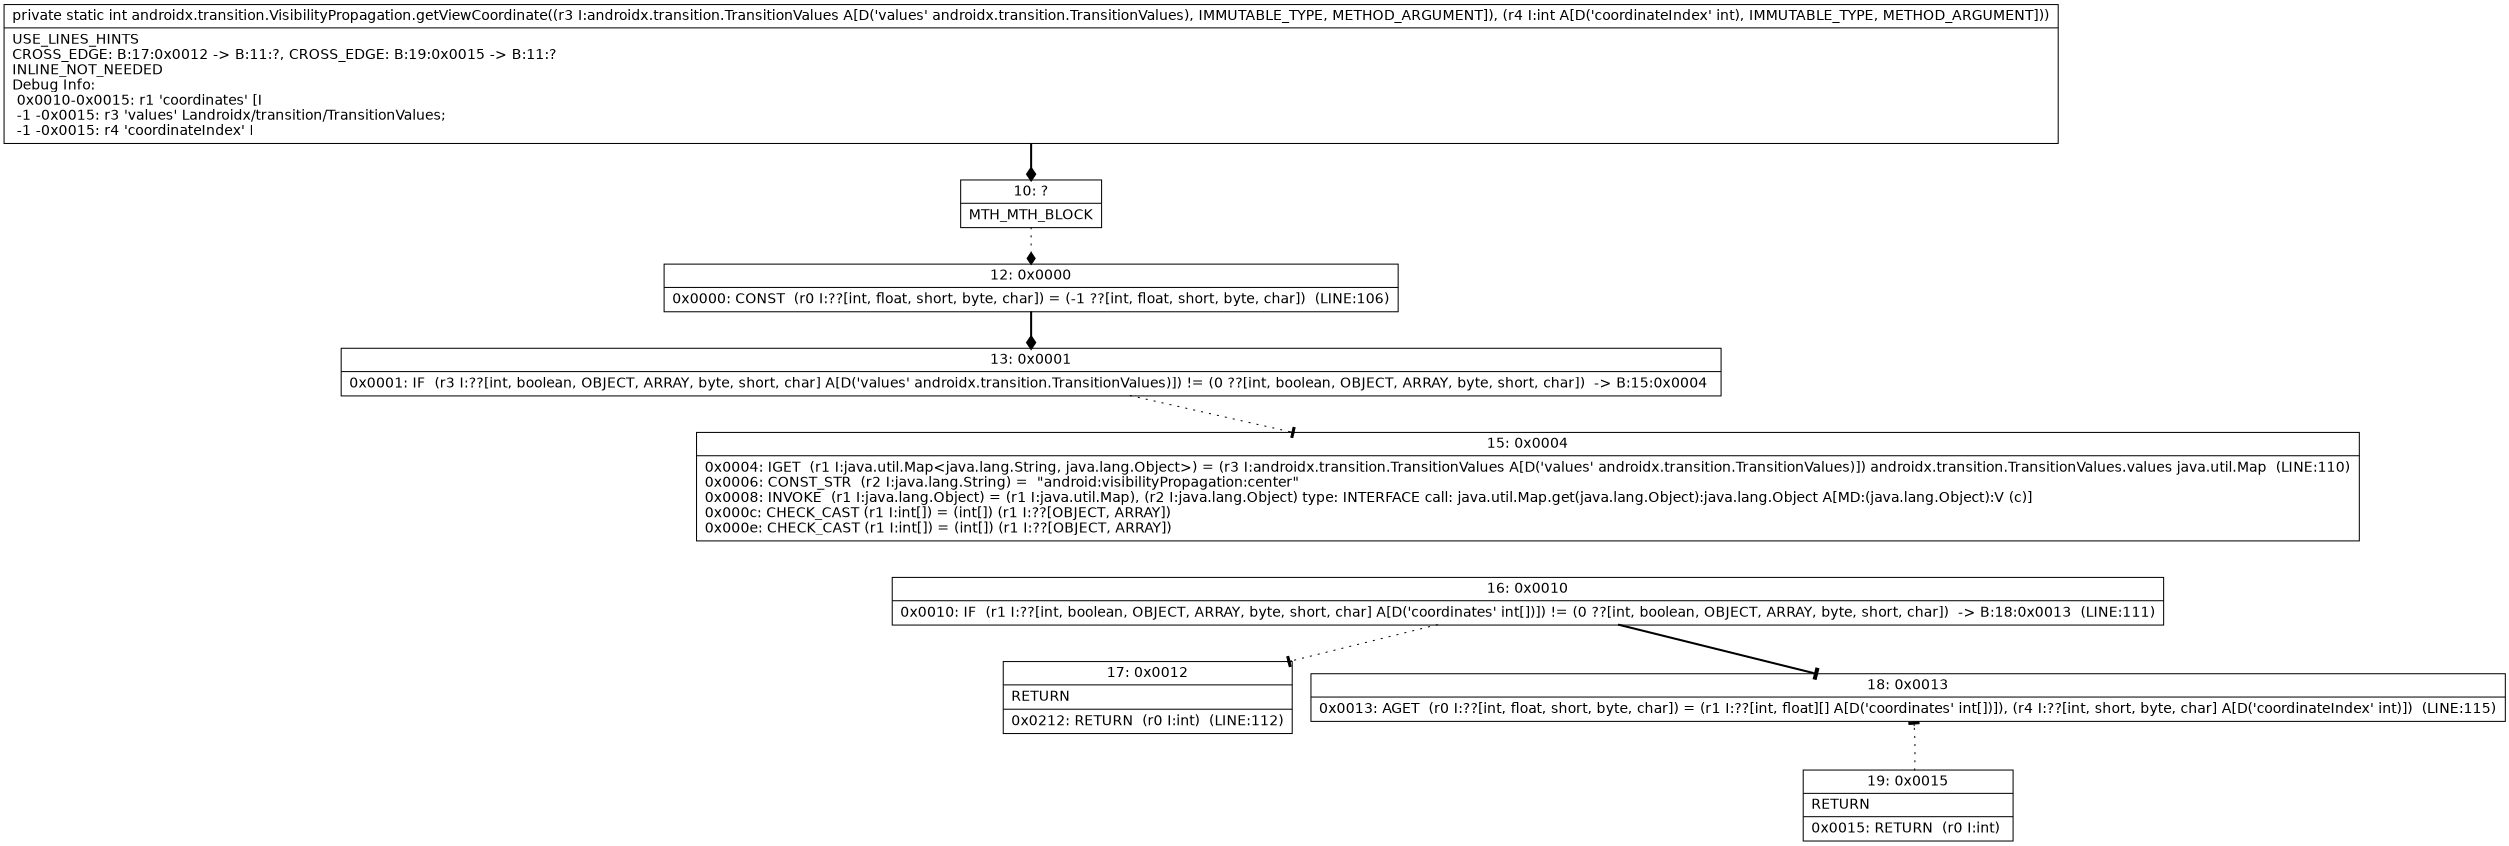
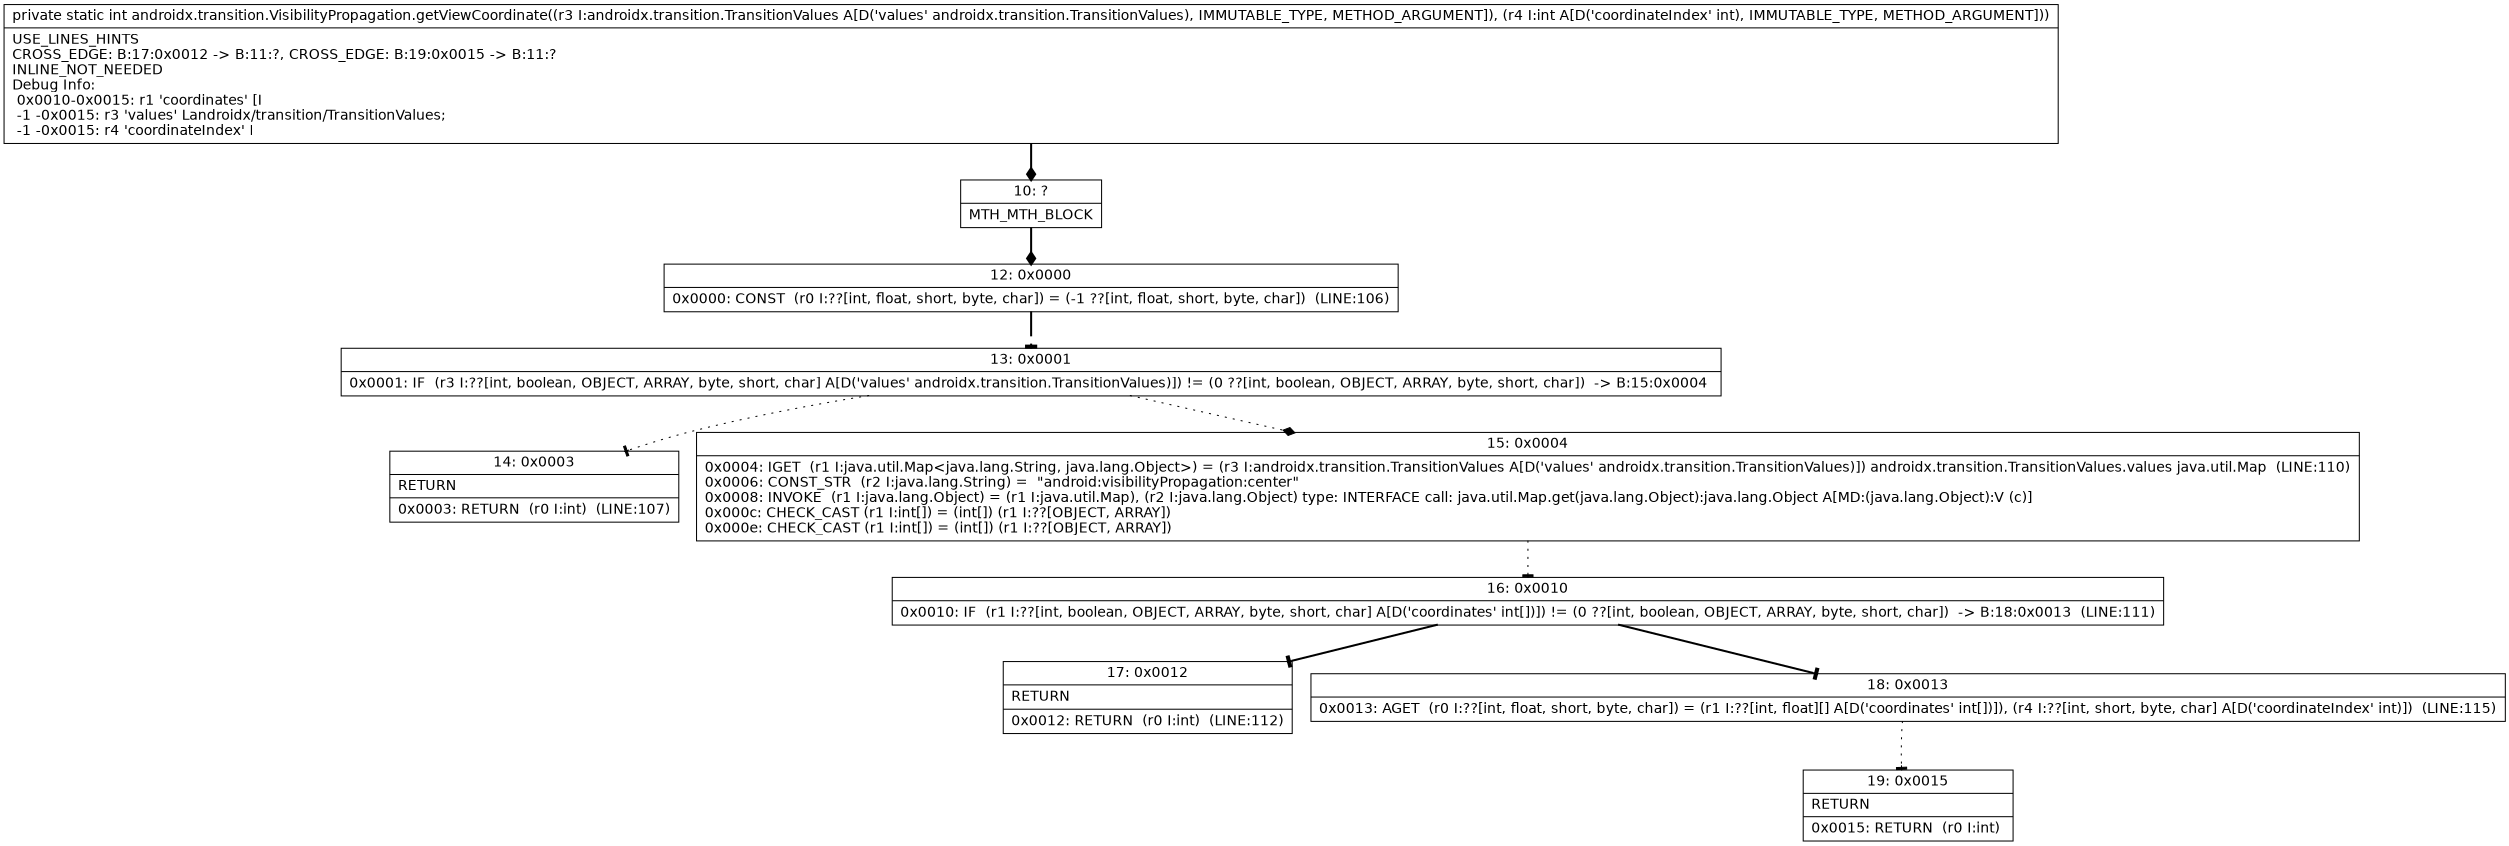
(1031, 240) -> (1031, 240)
(1031, 324) -> (1031, 324)
(1210, 414) -> (1210, 414)
none -> (534, 487)
none -> (1528, 557)
(1365, 643) -> (1365, 643)
(1148, 721) -> (1148, 721)
(1915, 748) -> (1901, 743)
